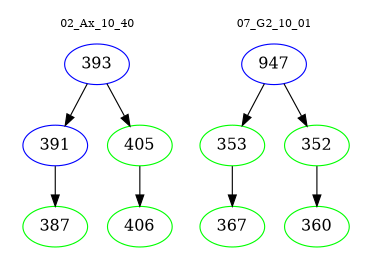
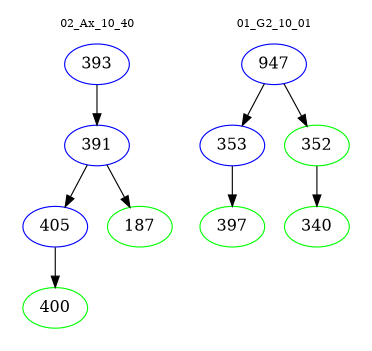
(275, 24) -> (275, 24)
(116, 100) -> (79, 181)
(140, 145) -> (55, 227)
(232, 145) -> (232, 145)
(55, 227) -> (140, 227)
(140, 227) -> (55, 308)
(232, 227) -> (232, 227)
(317, 227) -> (317, 227)
